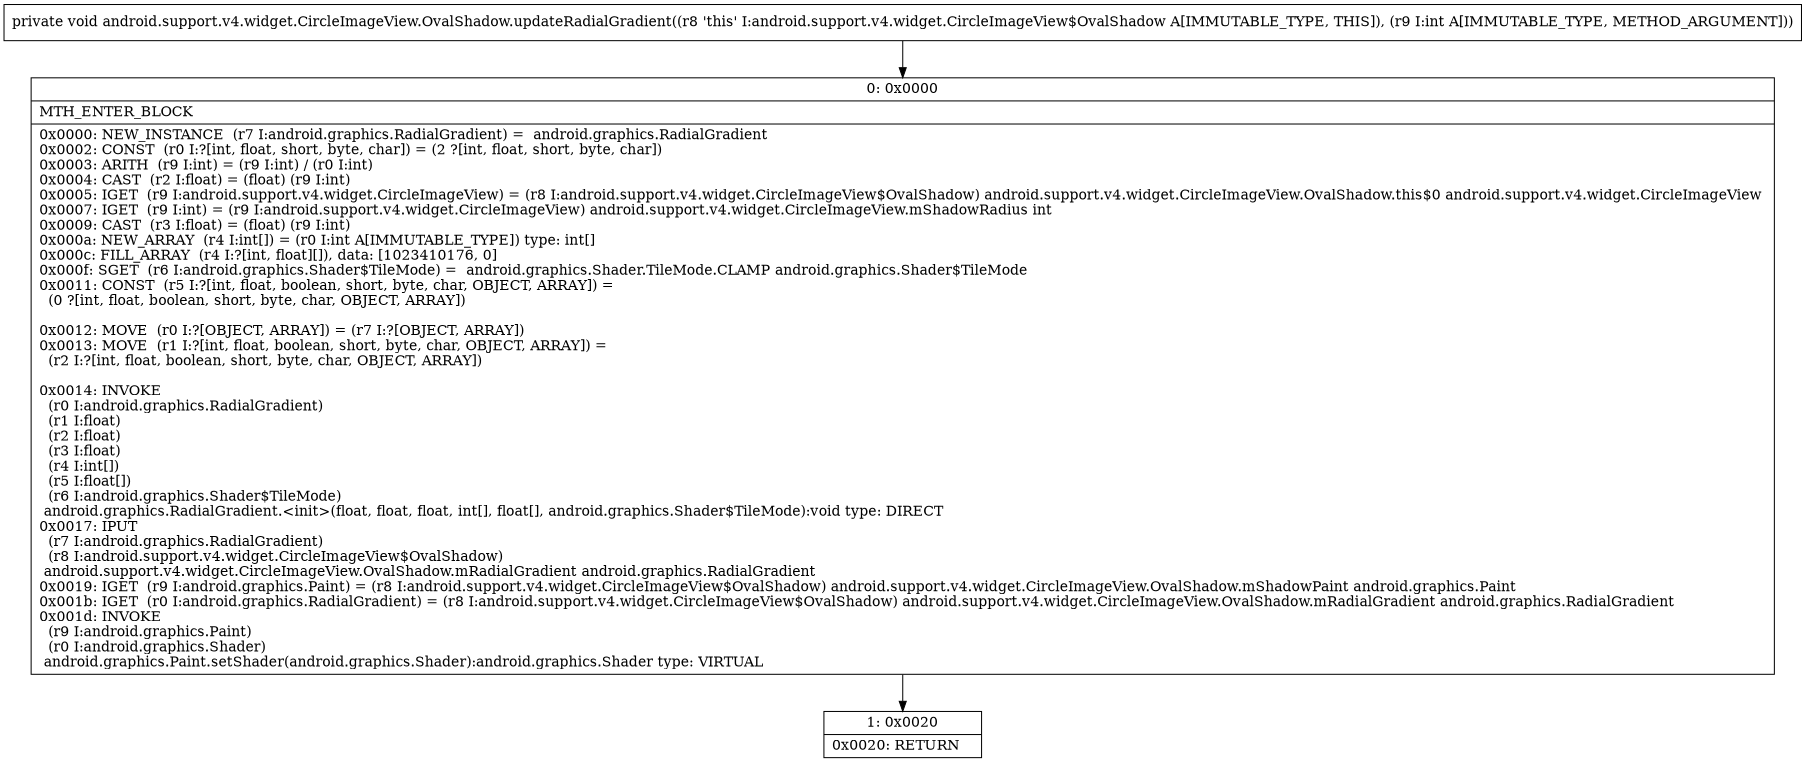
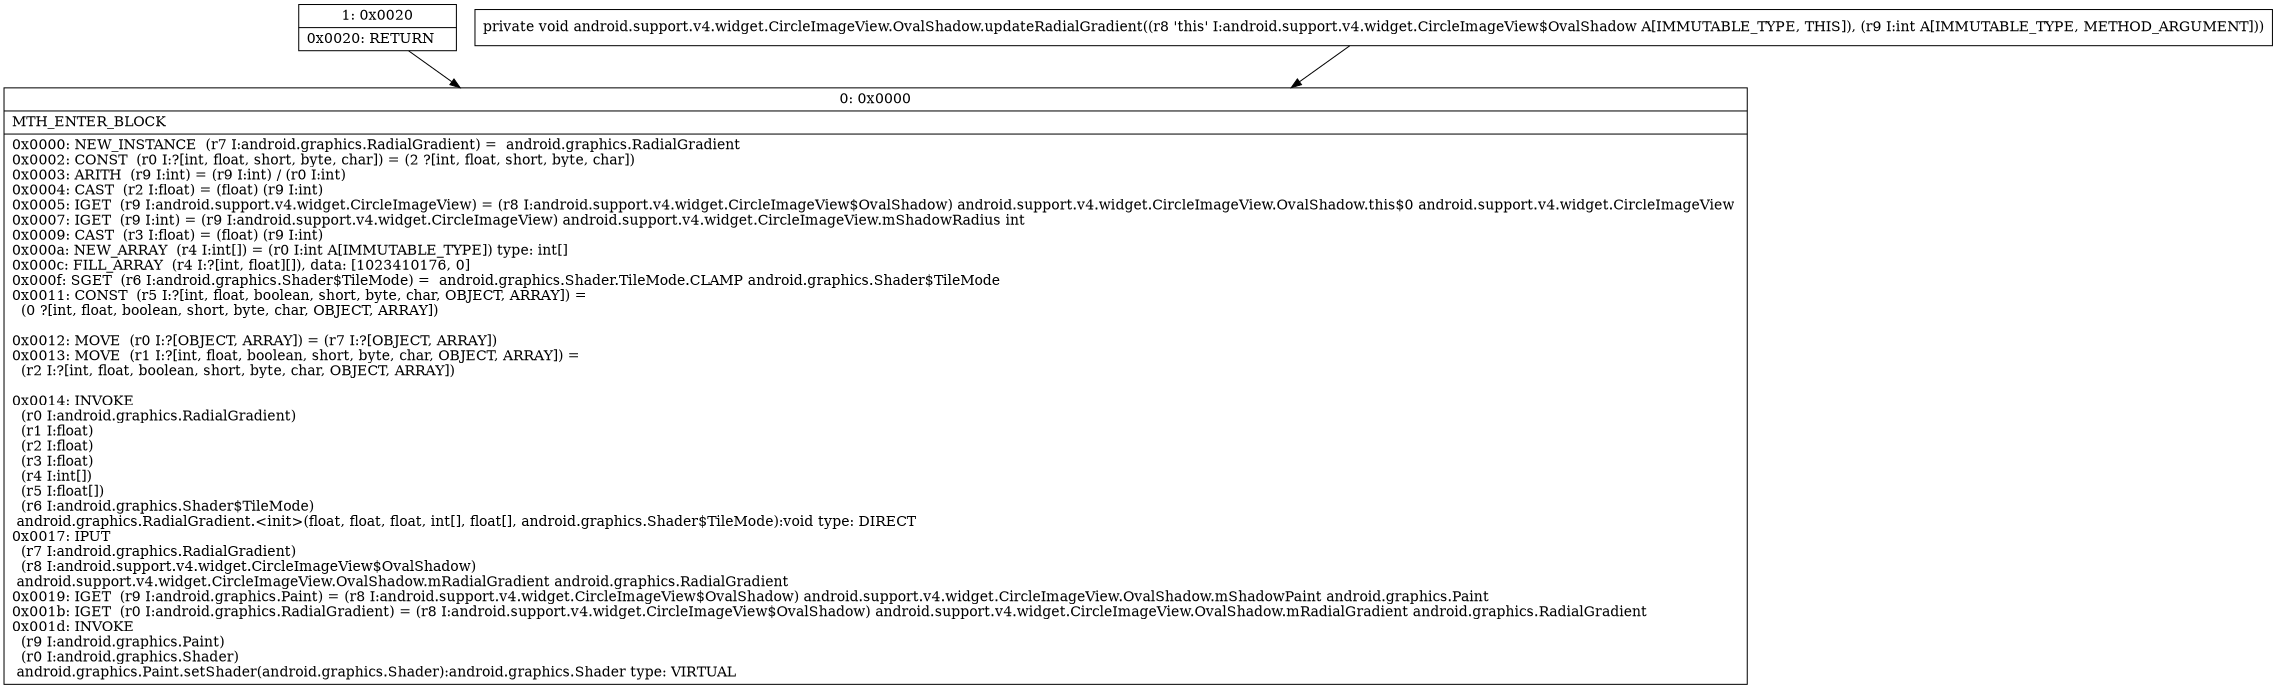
(903, 688) -> (430, 66)
